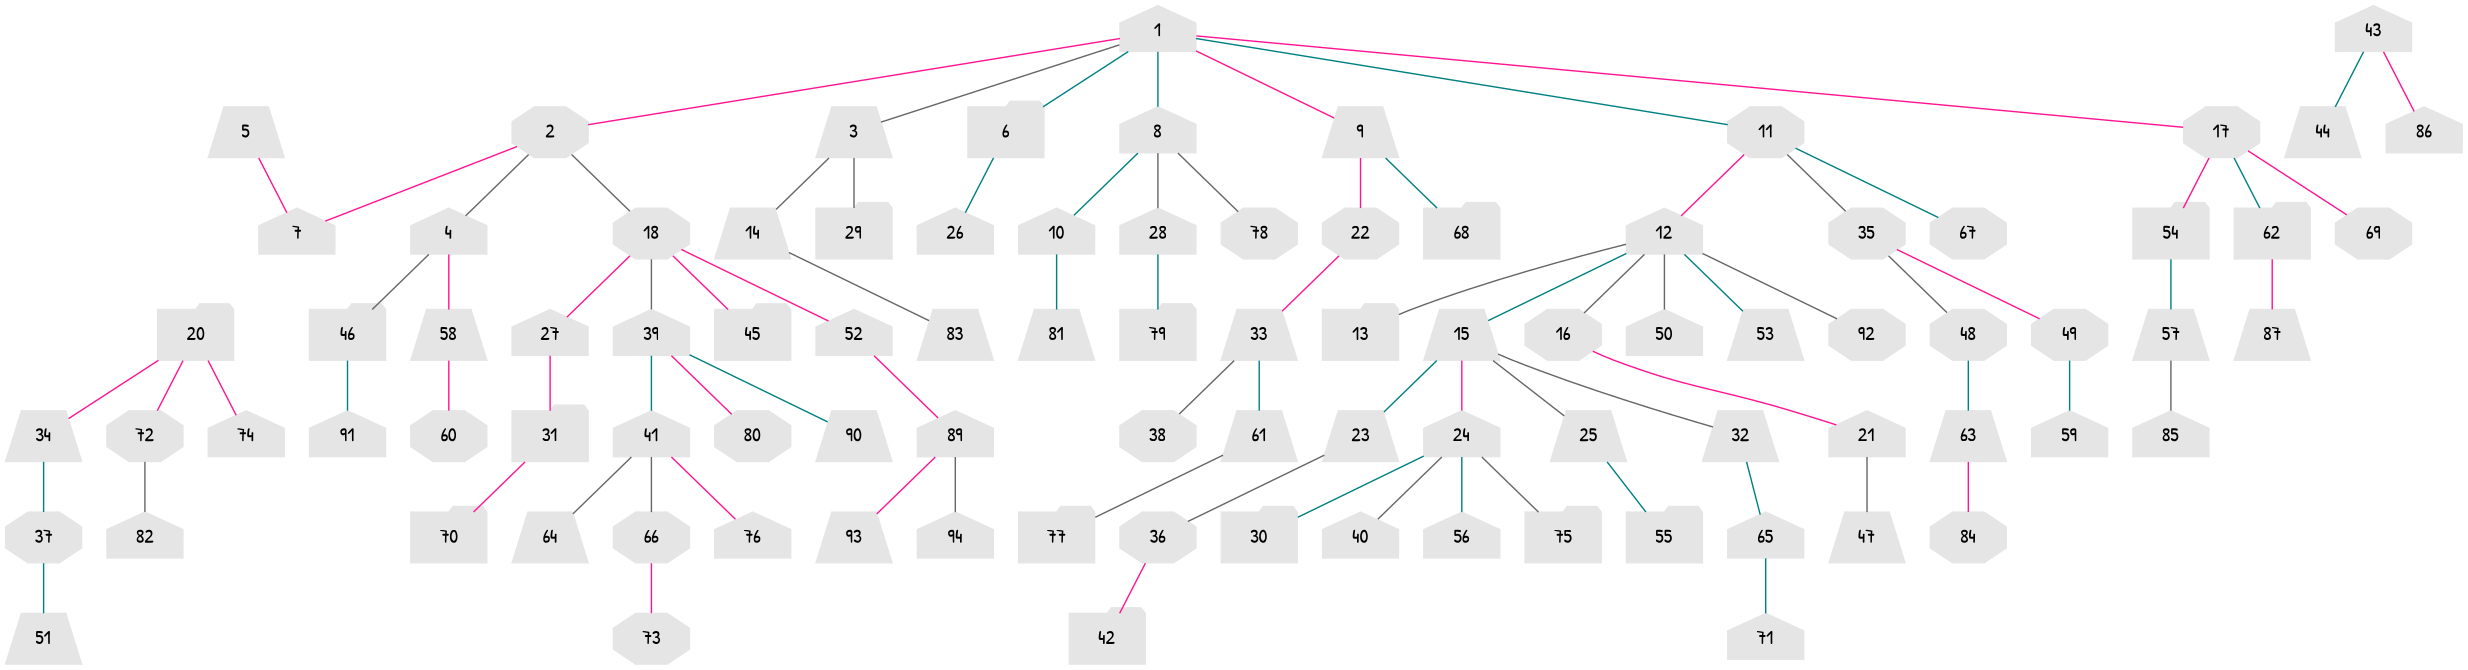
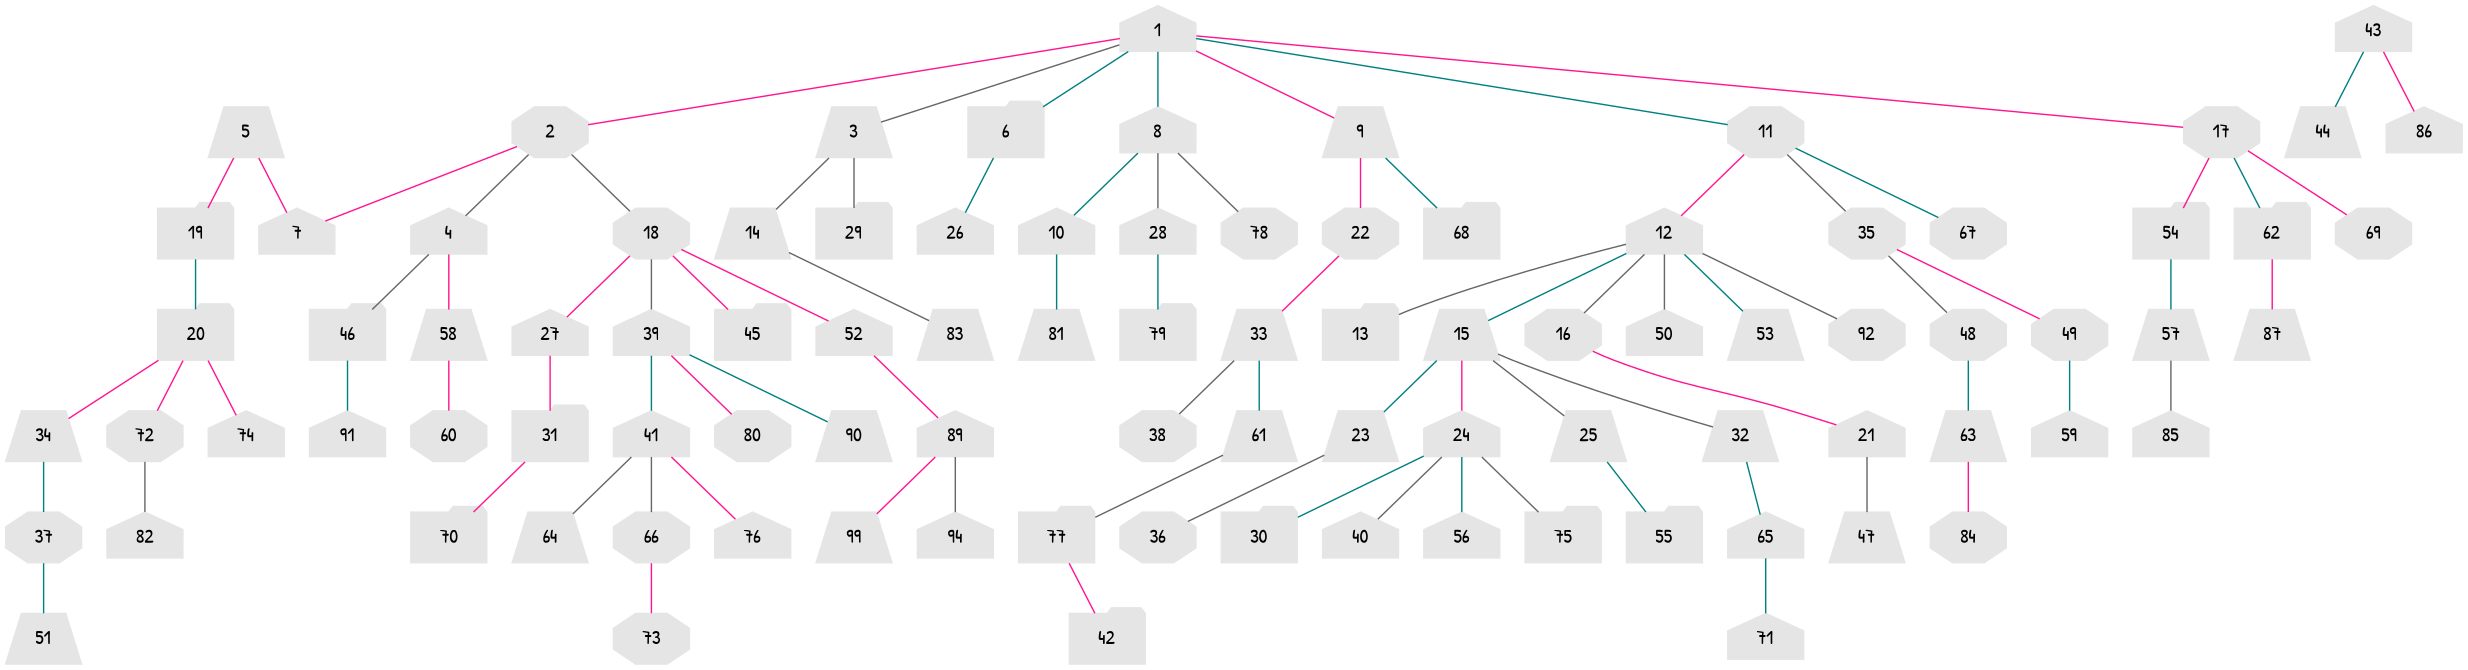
none -> (196, 234)
(854, 537) -> (854, 537)
(1133, 588) -> (1082, 588)
